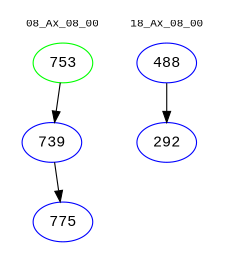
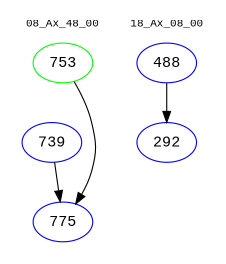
(63, 24) -> (63, 24)
(58, 97) -> (95, 137)
